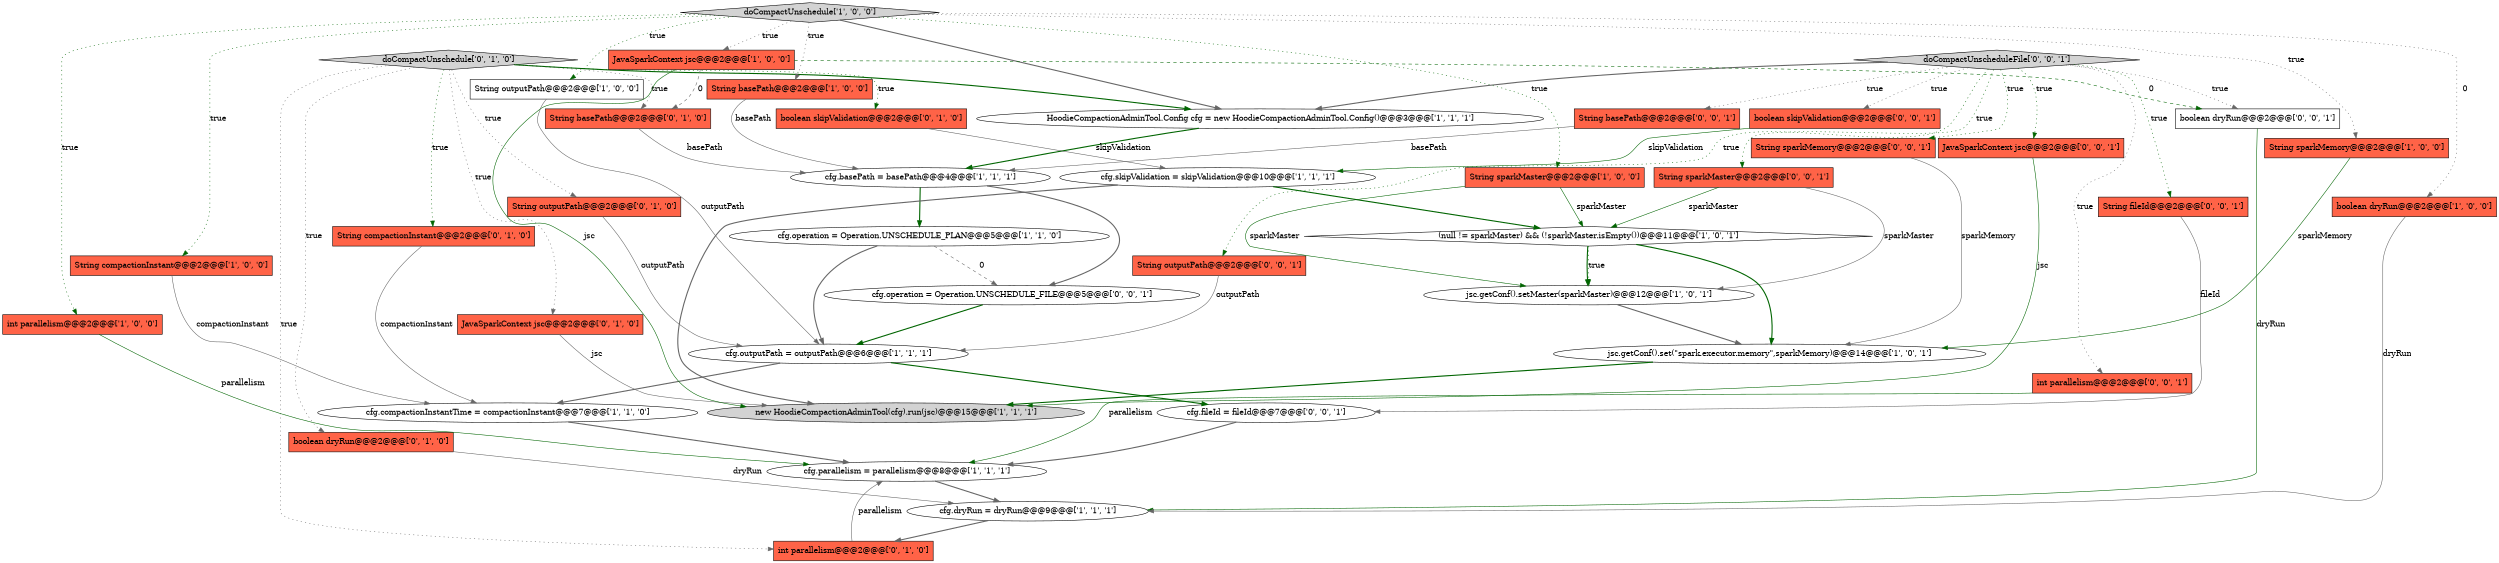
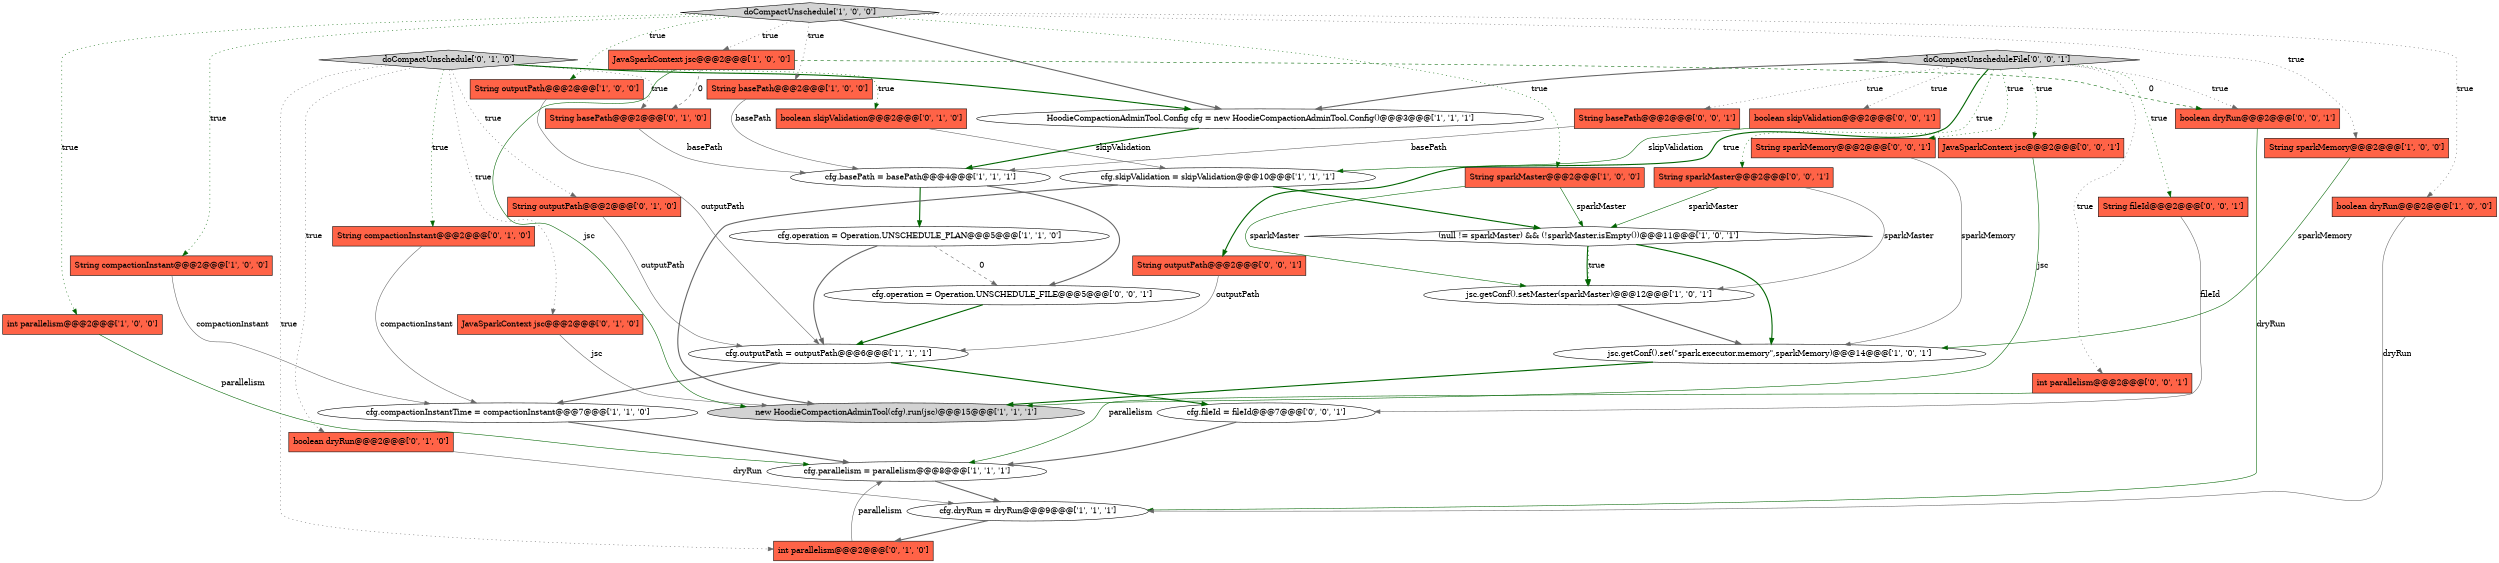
(557, 89) -> (557, 89)
(2465, 89) -> (2465, 89)
(2258, 119) -> (2258, 119)
(1613, 165) -> (1613, 165)
